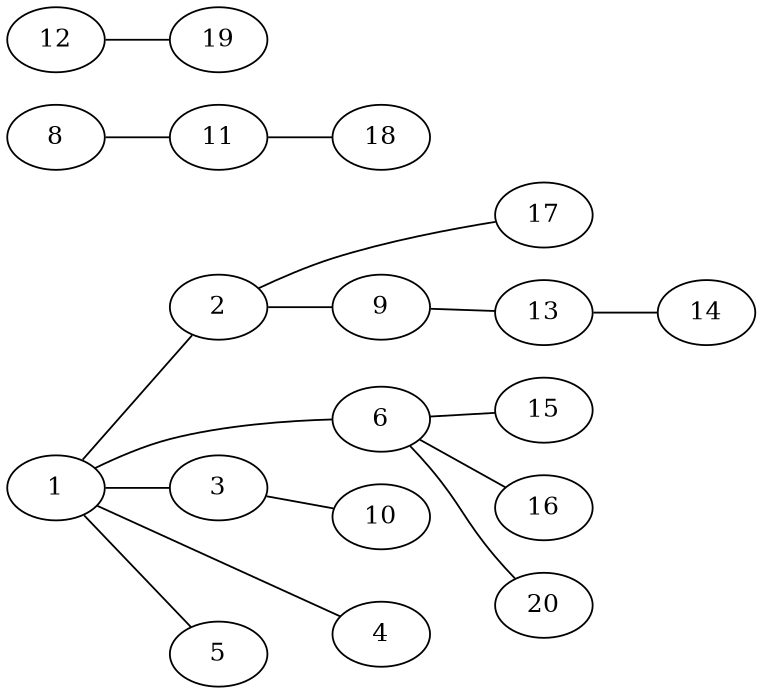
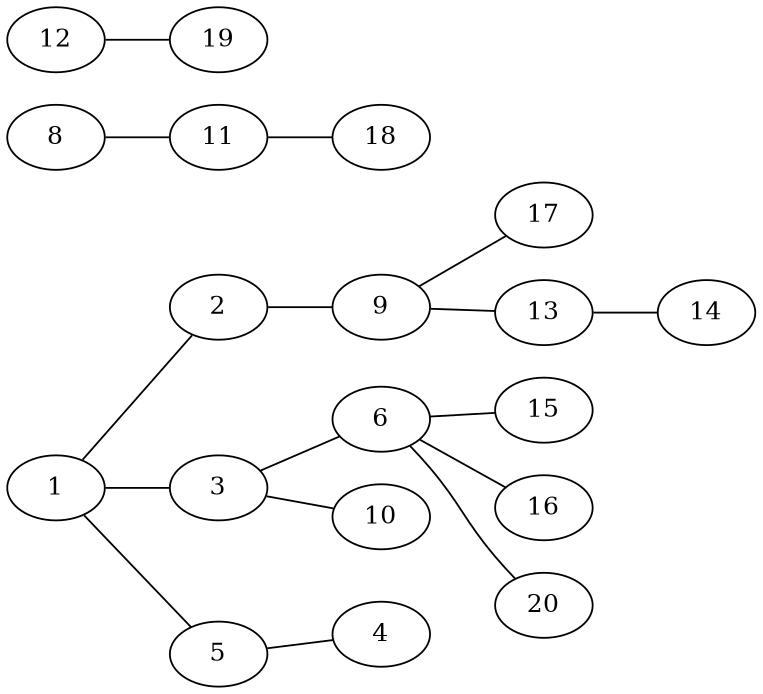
(375, 246) -> (463, 261)
(211, 431) -> (300, 454)
(219, 561) -> (300, 644)
